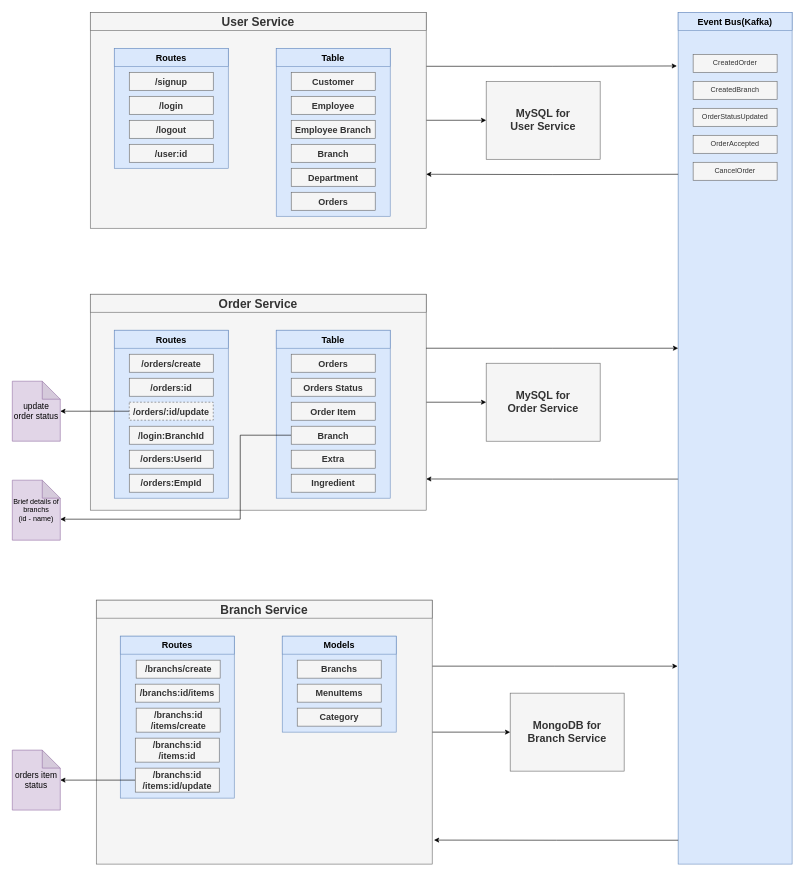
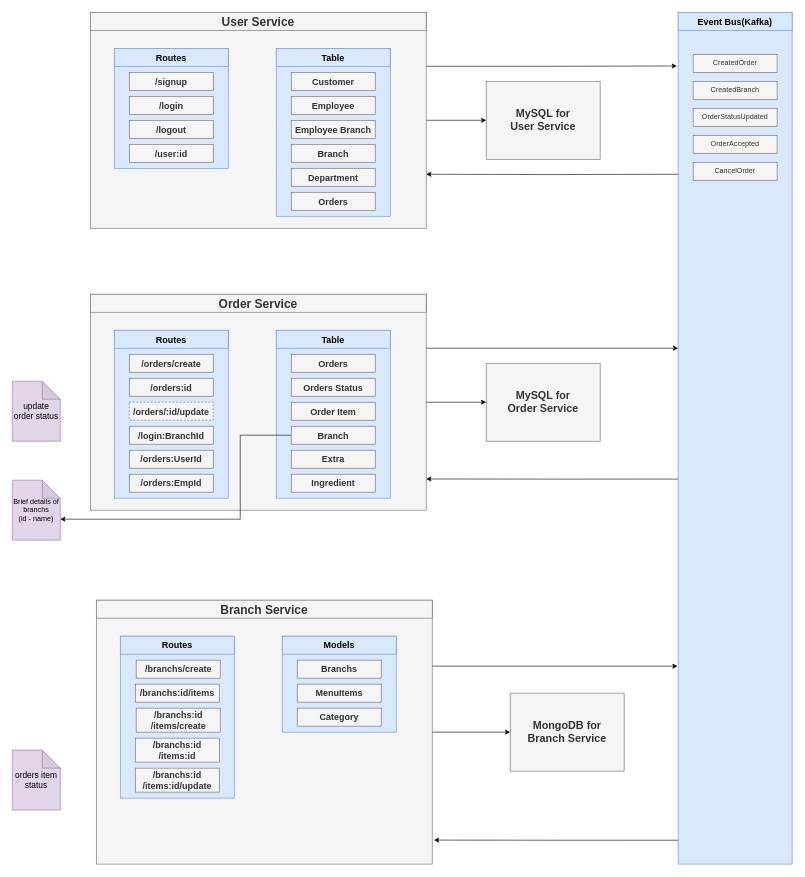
(65, 411) -> none
(65, 780) -> none
